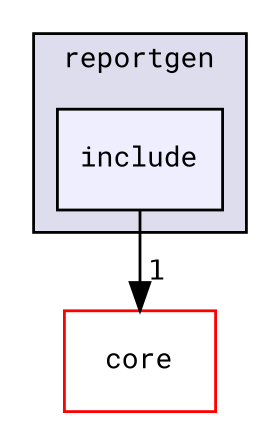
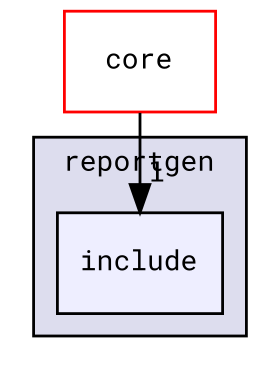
(140, 250) -> (140, 154)
